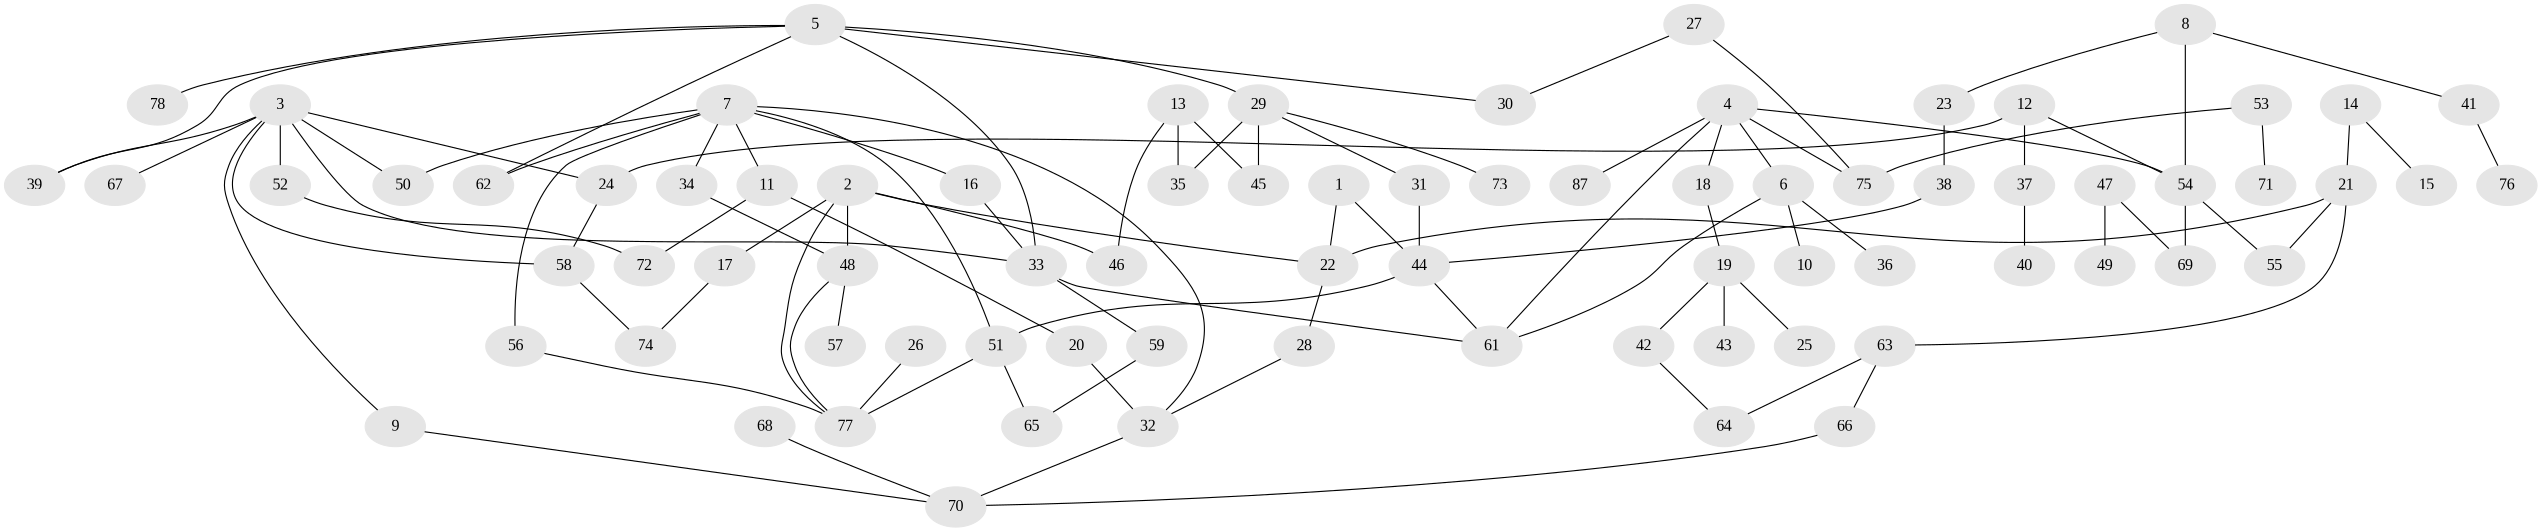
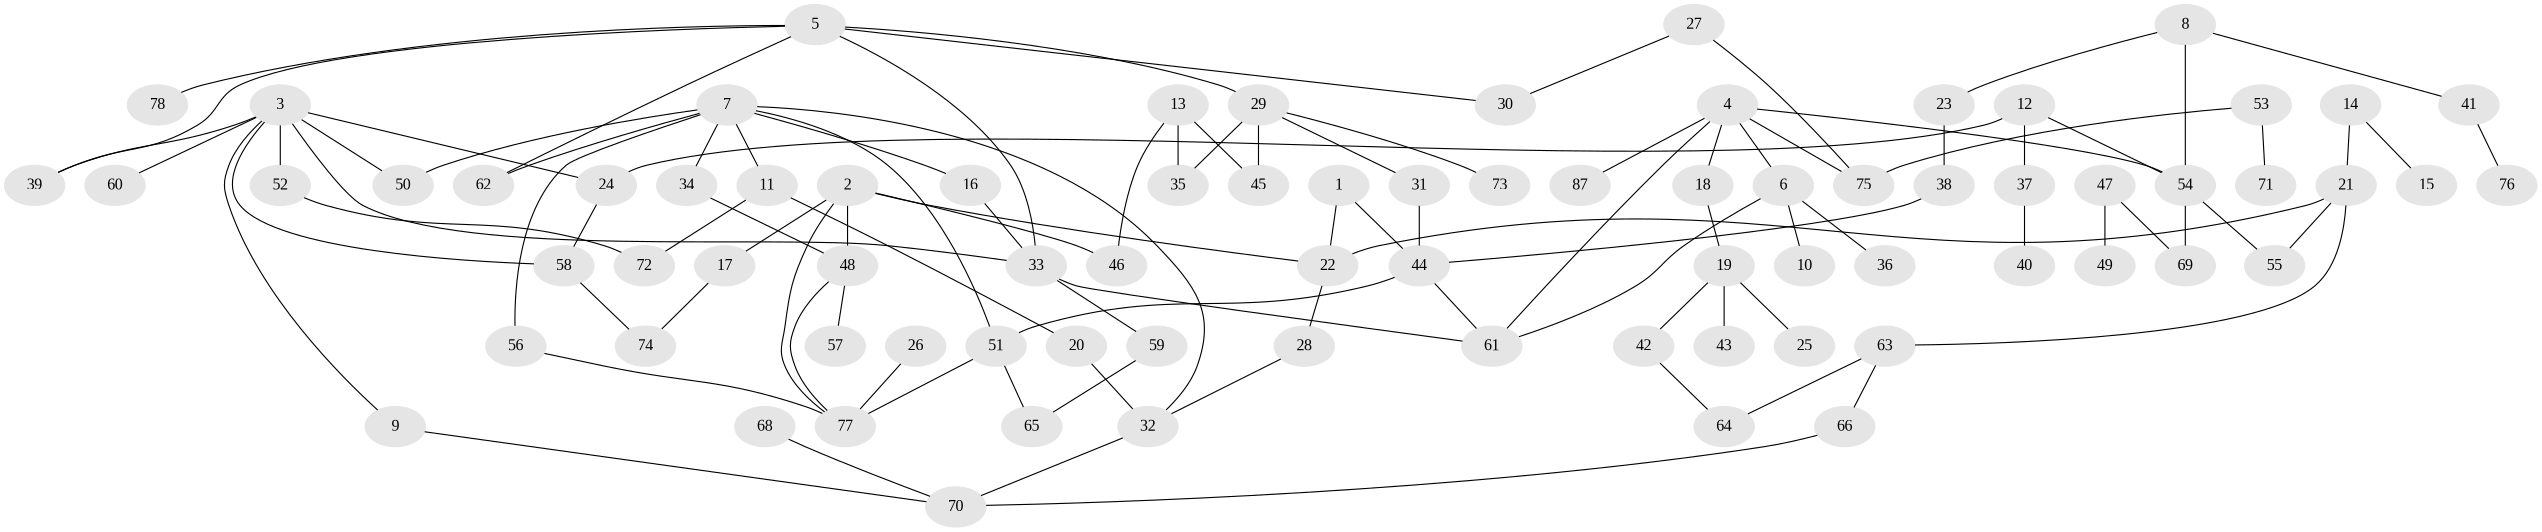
(115, 185) -> (115, 185)
